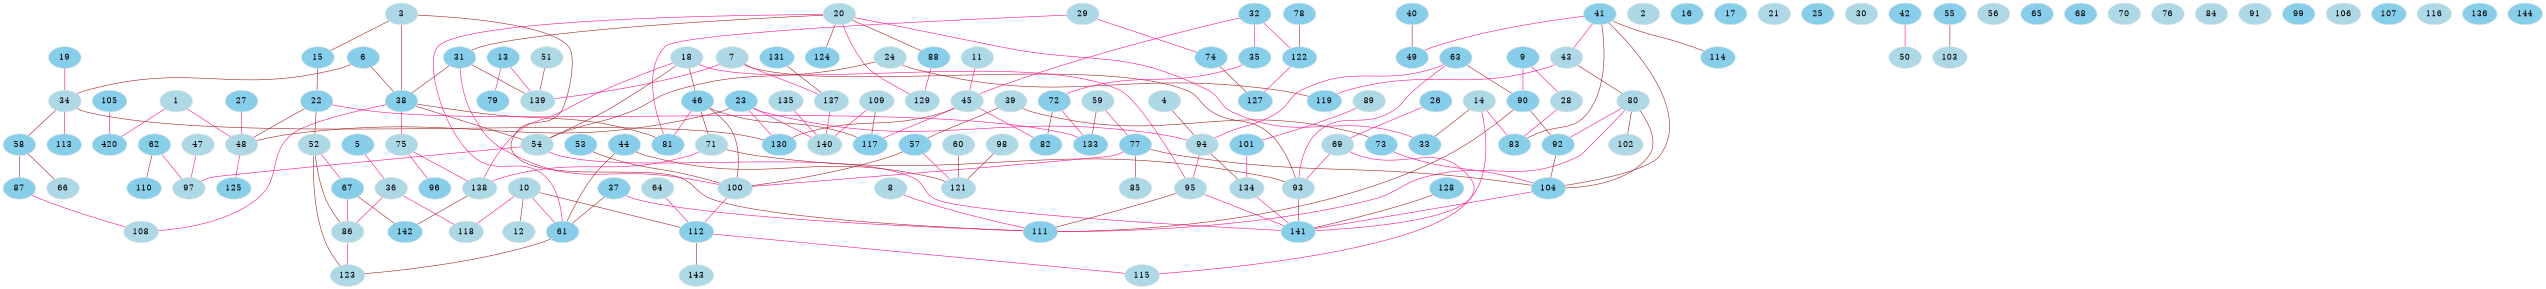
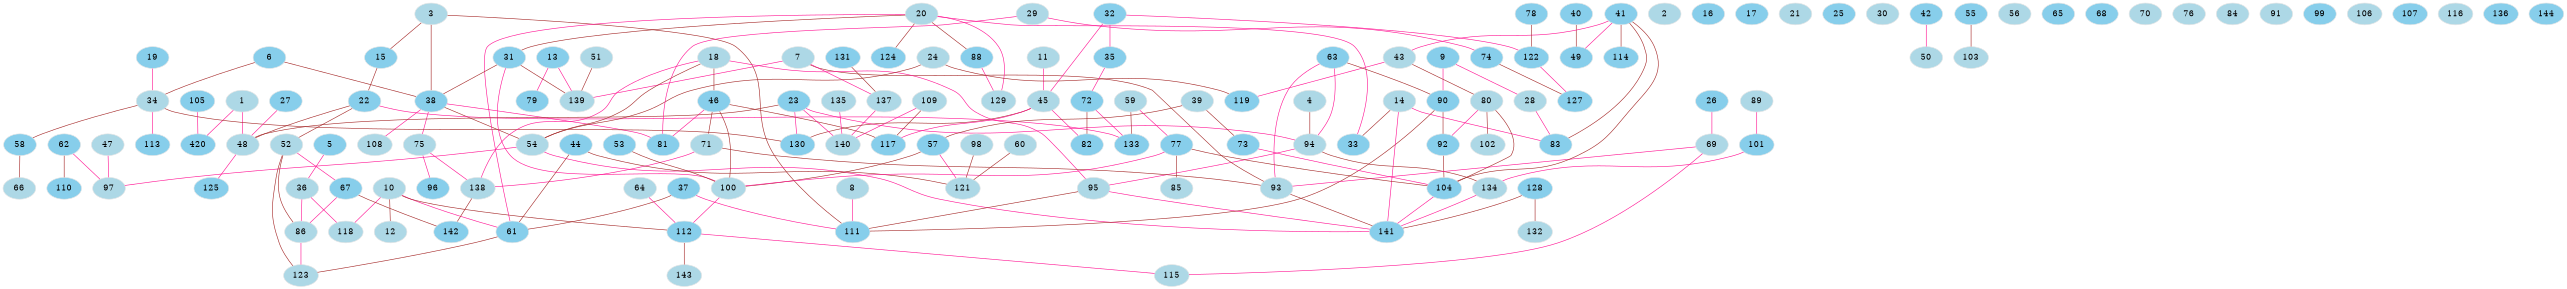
(537, 118) -> (519, 114)
(19, 188) -> none
(1354, 204) -> none
none -> (1535, 232)
